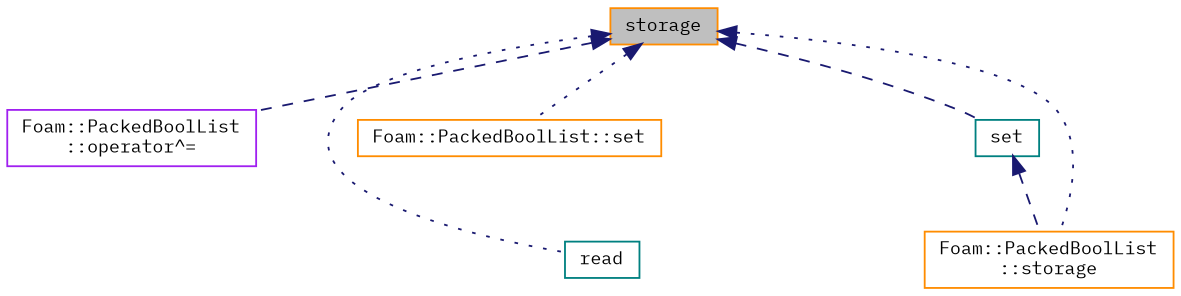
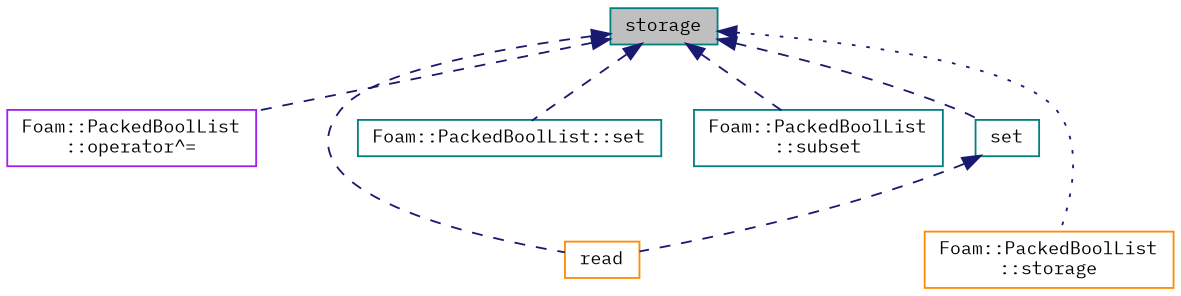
(664, 26) -> (664, 26)
(579, 88) -> (579, 88)
(332, 130) -> (332, 130)
(510, 138) -> (510, 138)
none -> (818, 138)
(1030, 203) -> (804, 215)
(602, 260) -> (602, 260)
